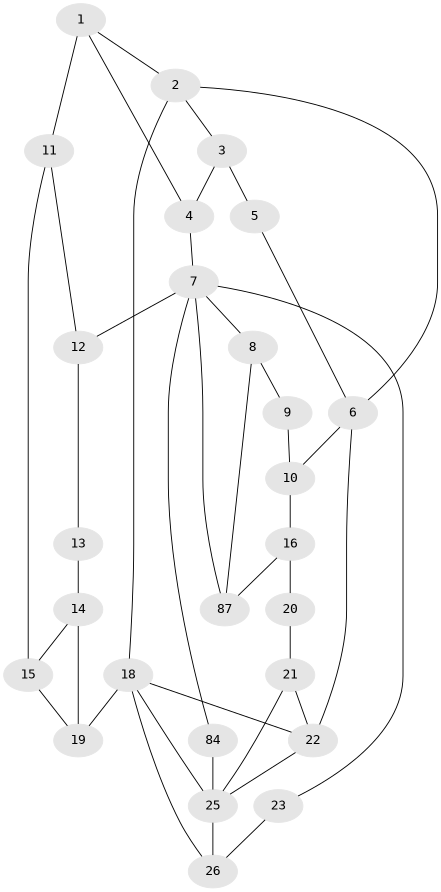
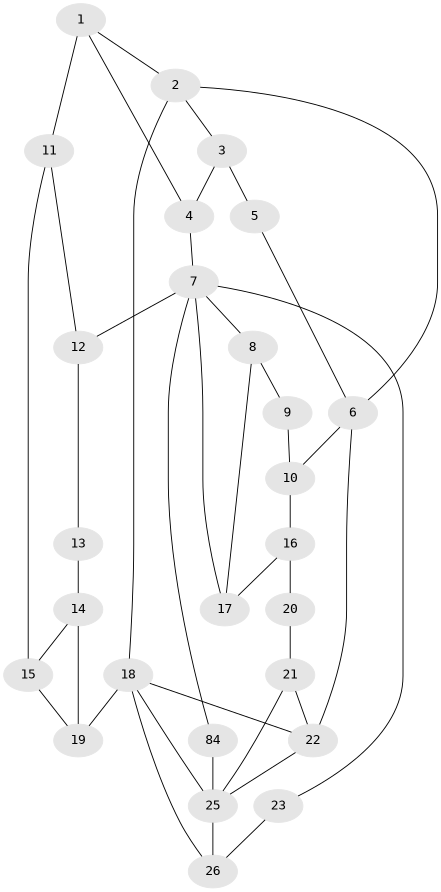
(225, 610) -> (225, 610)
